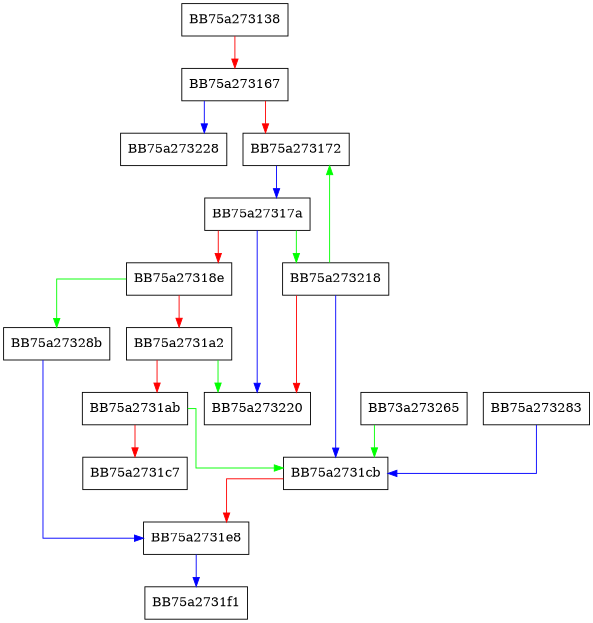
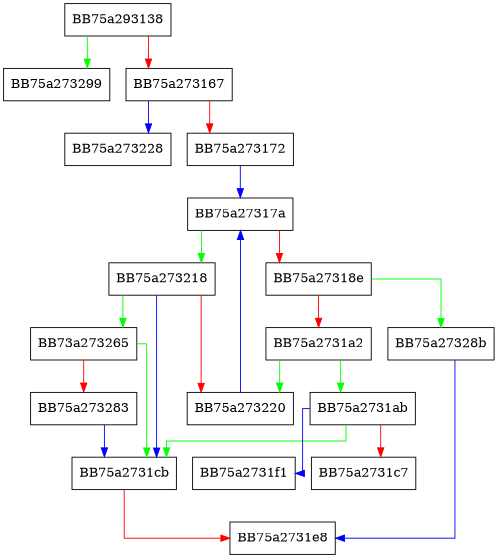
(235, 20) -> (118, 20)
none -> (57, 85)
(330, 219) -> (123, 307)
(257, 307) -> (241, 316)
none -> (84, 372)
(157, 372) -> (341, 372)
(196, 566) -> (303, 434)
